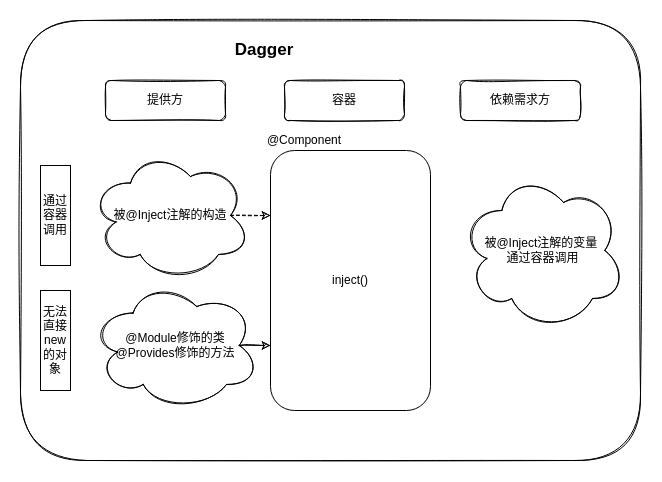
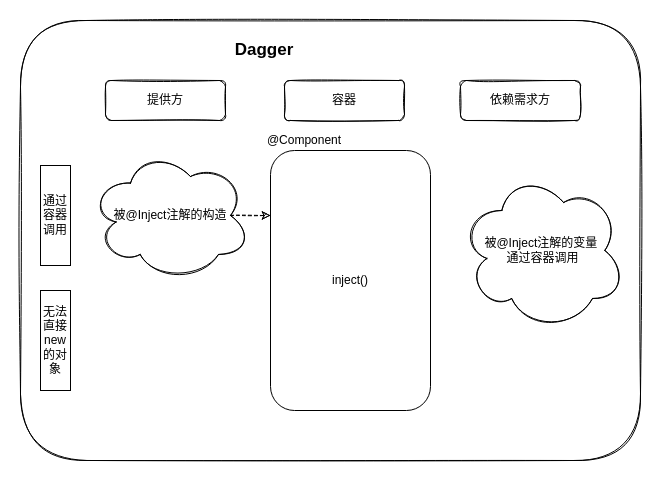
(176, 346) -> none
(254, 346) -> none
